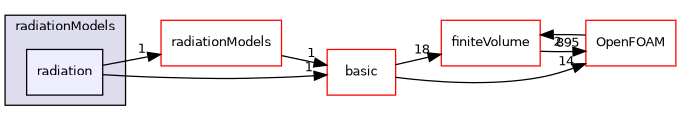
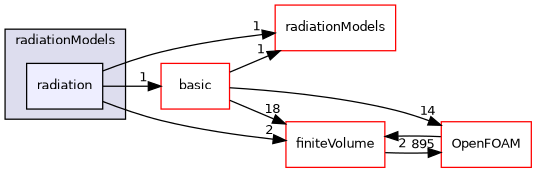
(298, 59) -> (249, 64)
none -> (187, 126)
